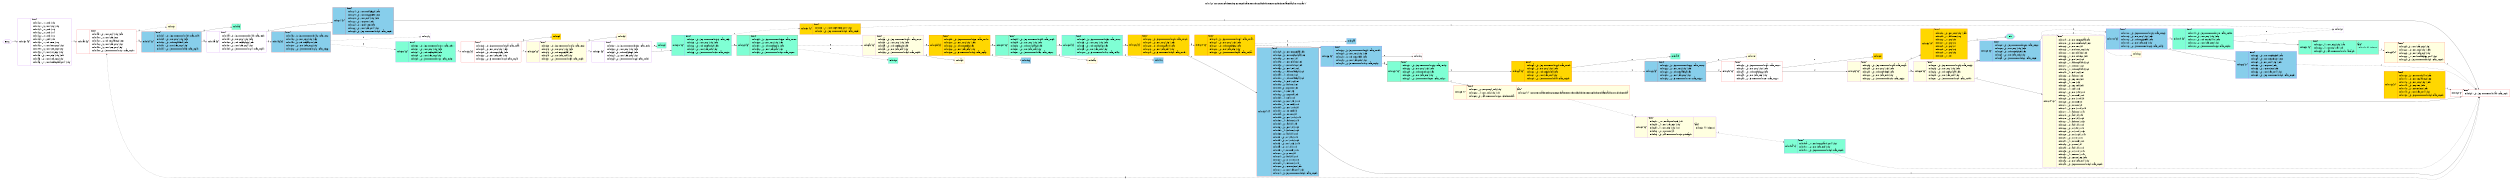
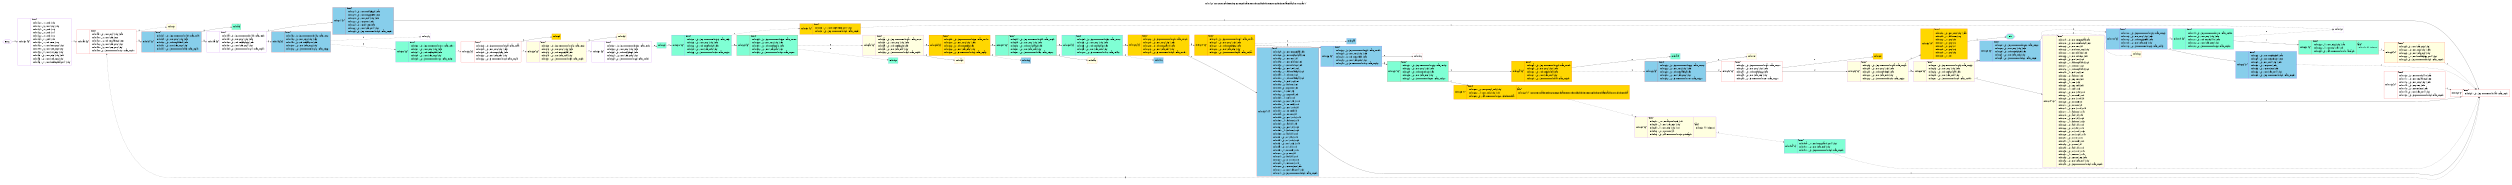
(661, 51) -> (668, 45)
(2415, 85) -> (2415, 85)
(1542, 92) -> (1542, 92)
